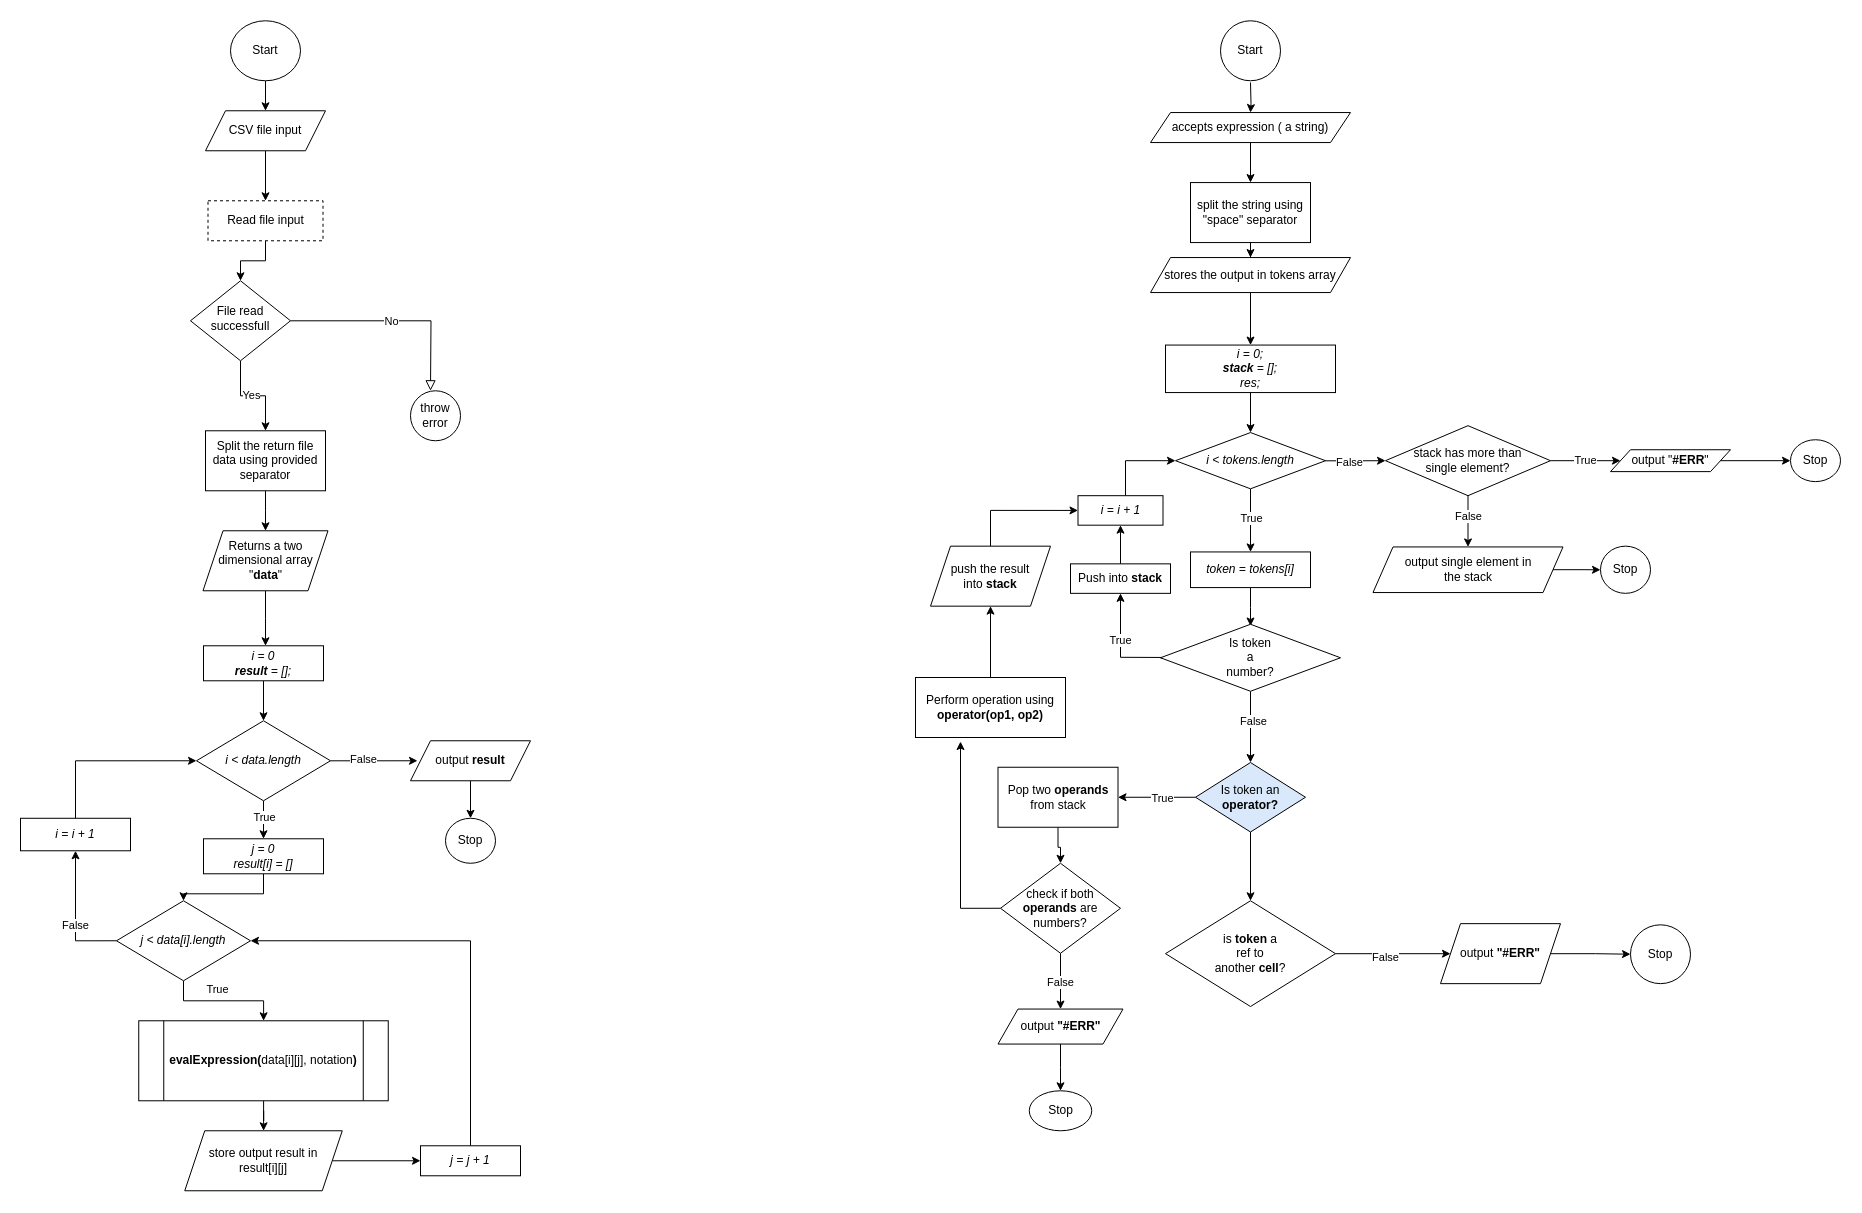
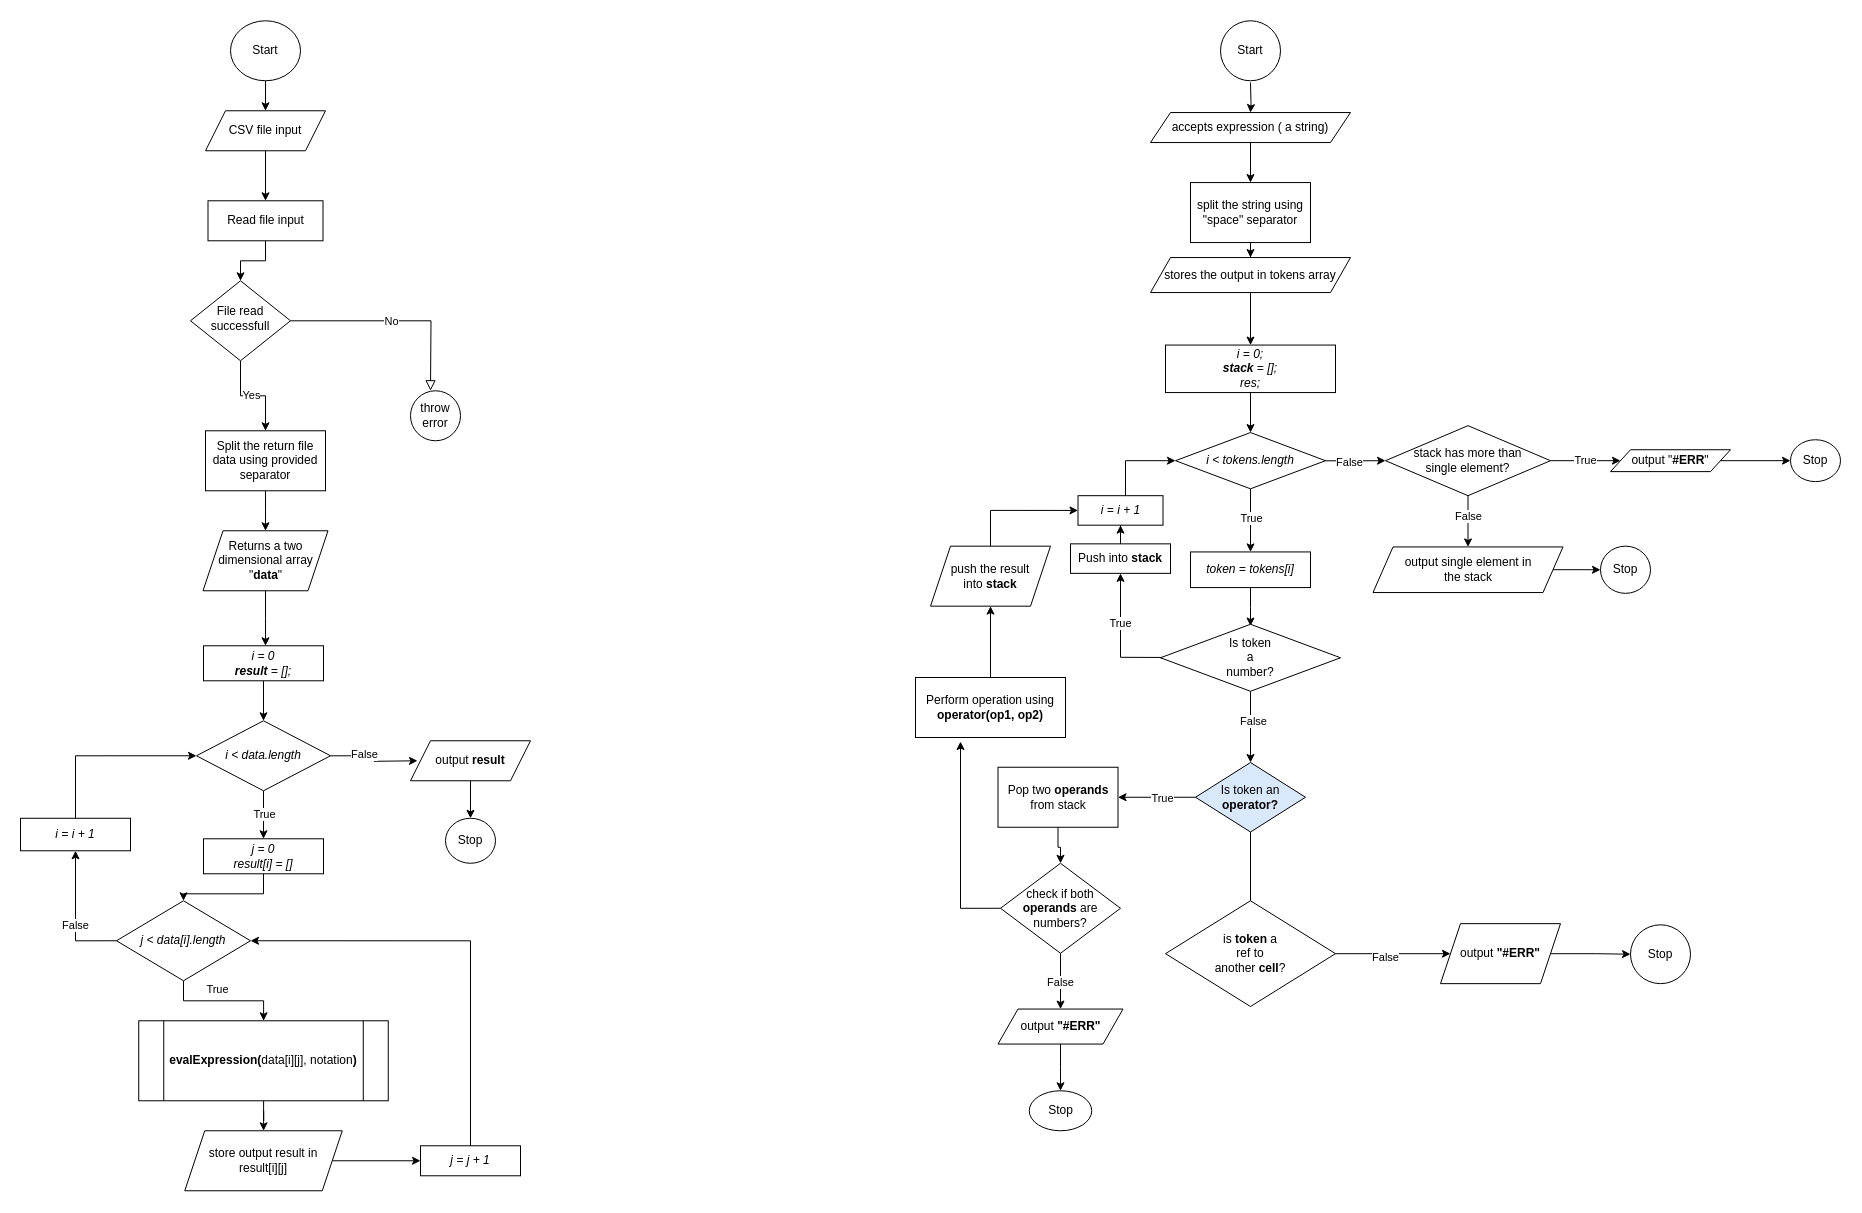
(266, 221) -> (266, 221)
(1121, 579) -> (1121, 559)
(264, 761) -> (264, 756)
(1251, 892) -> (1251, 895)
